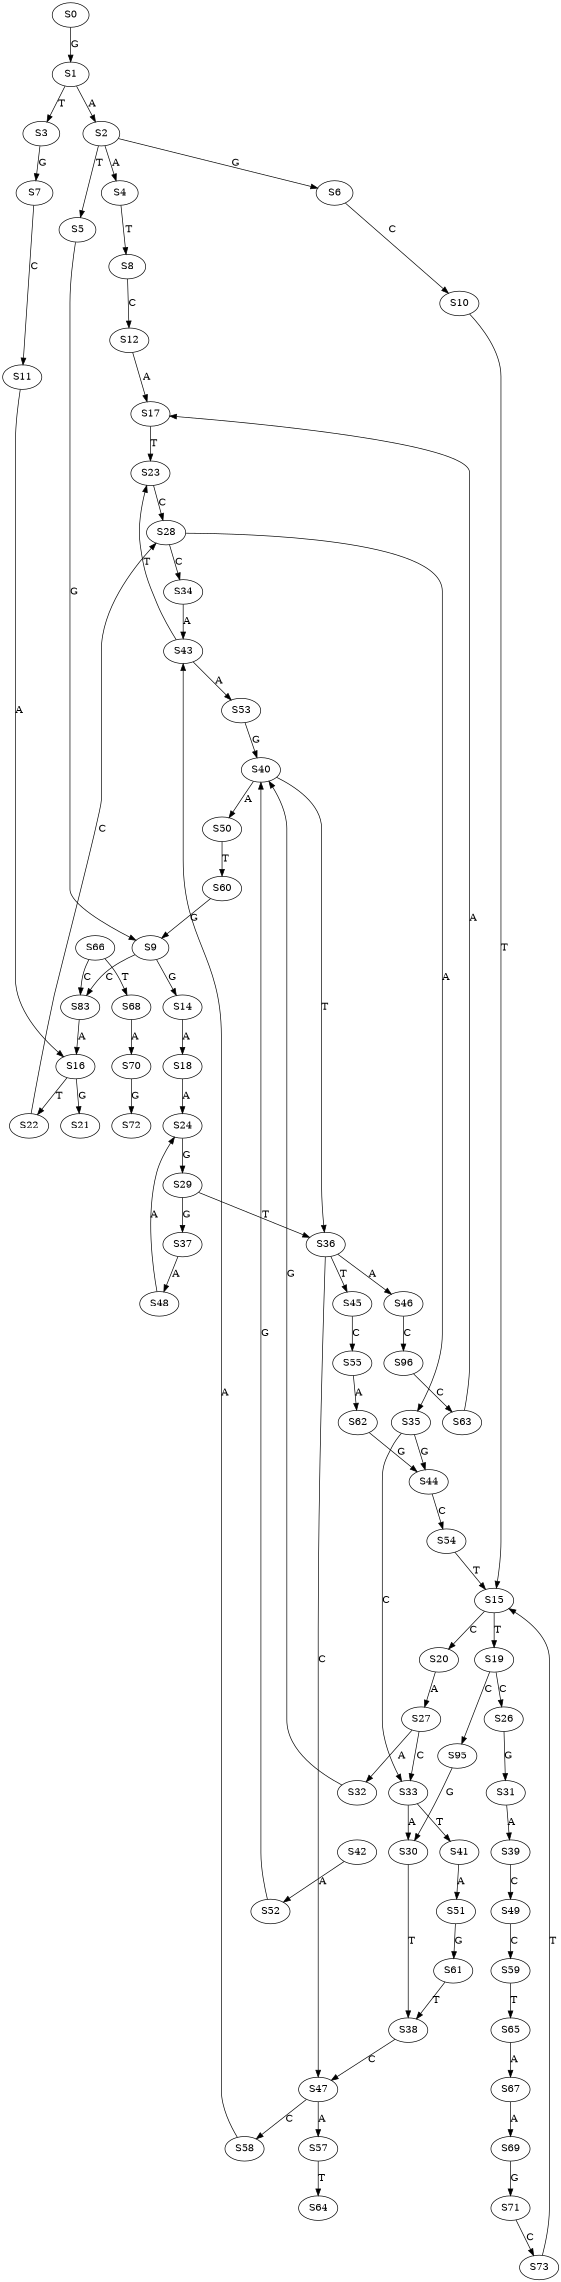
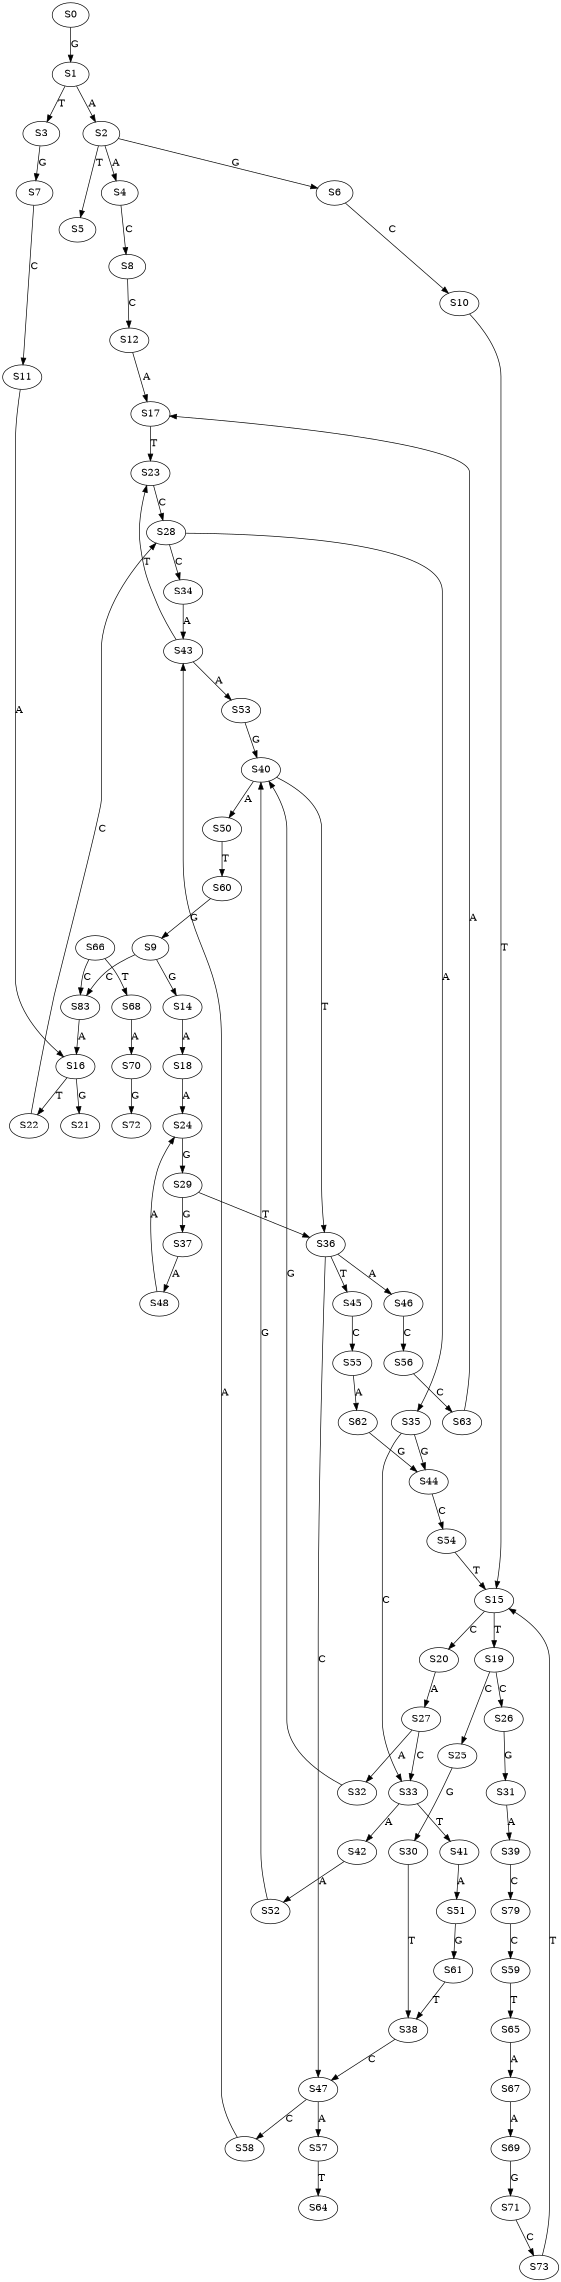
(129, 230) -> (129, 230)
(70, 605) -> none
(403, 1363) -> (403, 1363)
(457, 1756) -> (457, 1756)
(408, 1819) -> (385, 1820)
(511, 1911) -> (511, 1911)
